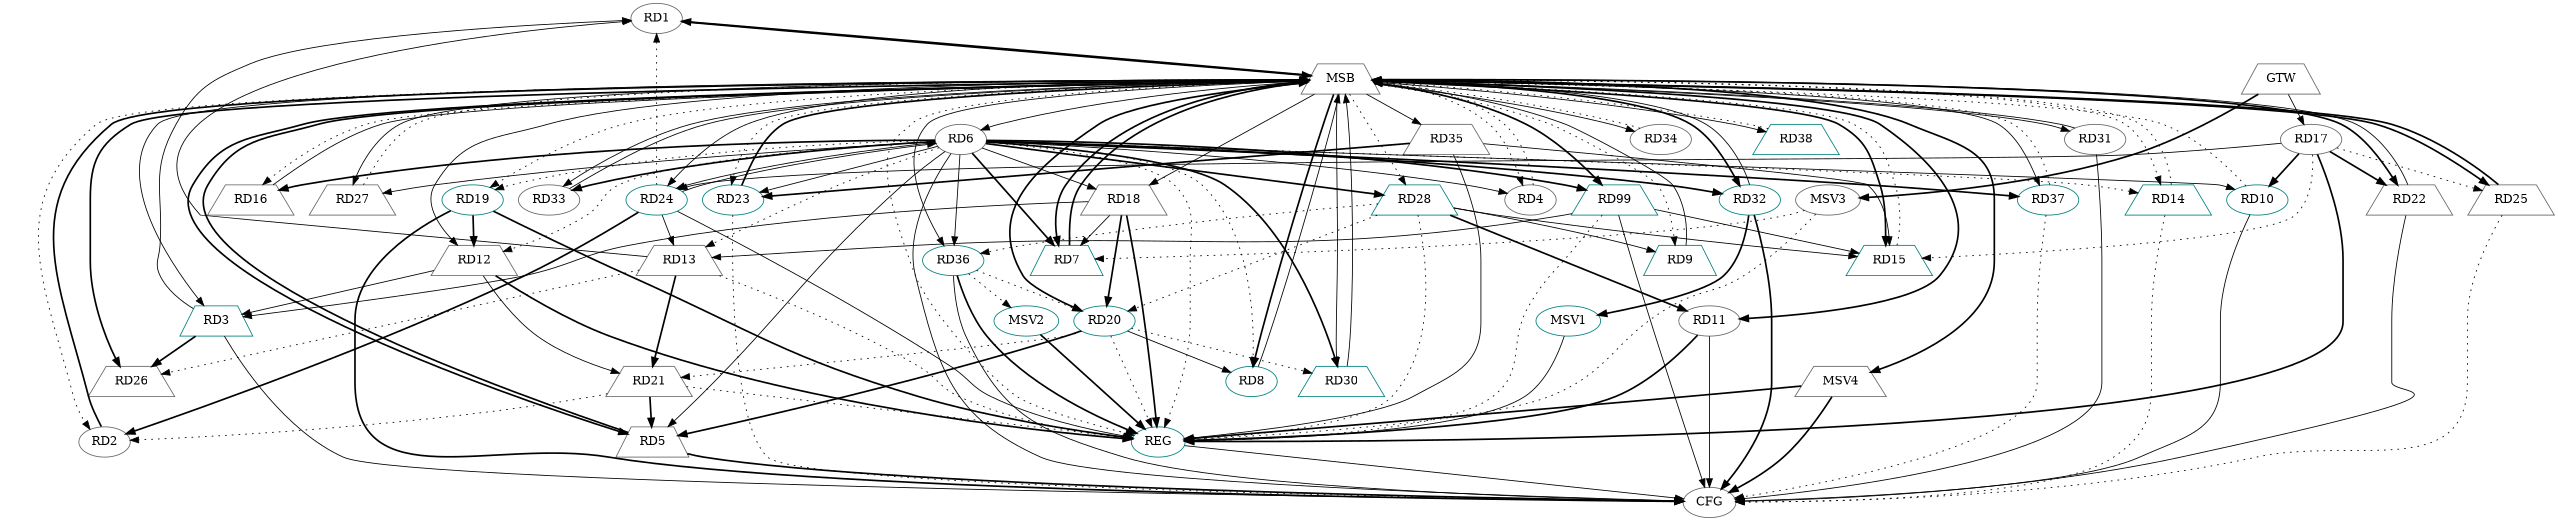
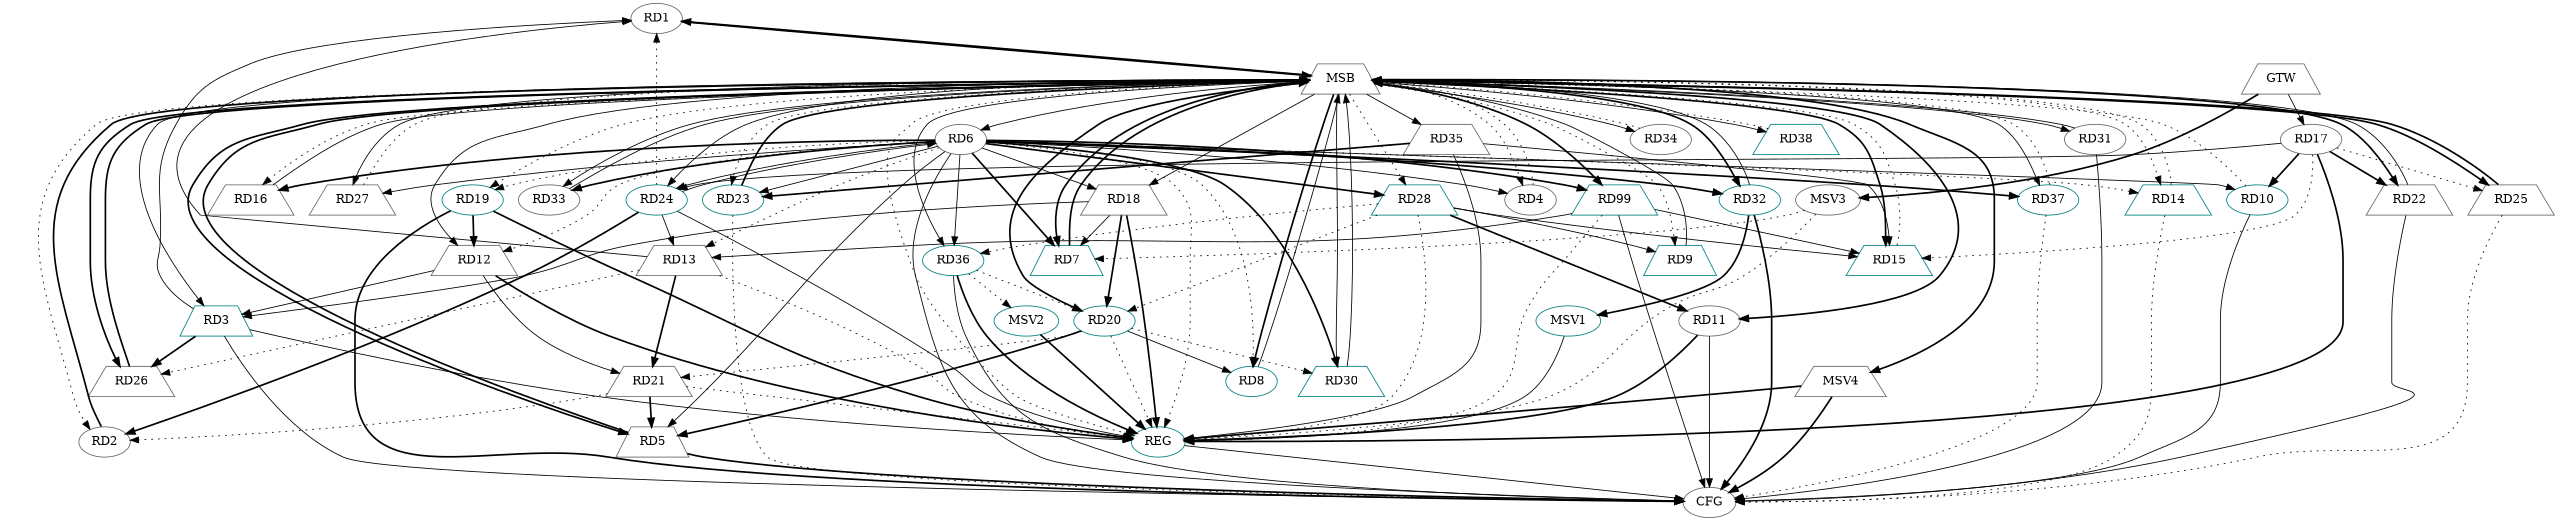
none -> (592, 94)
none -> (662, 404)
